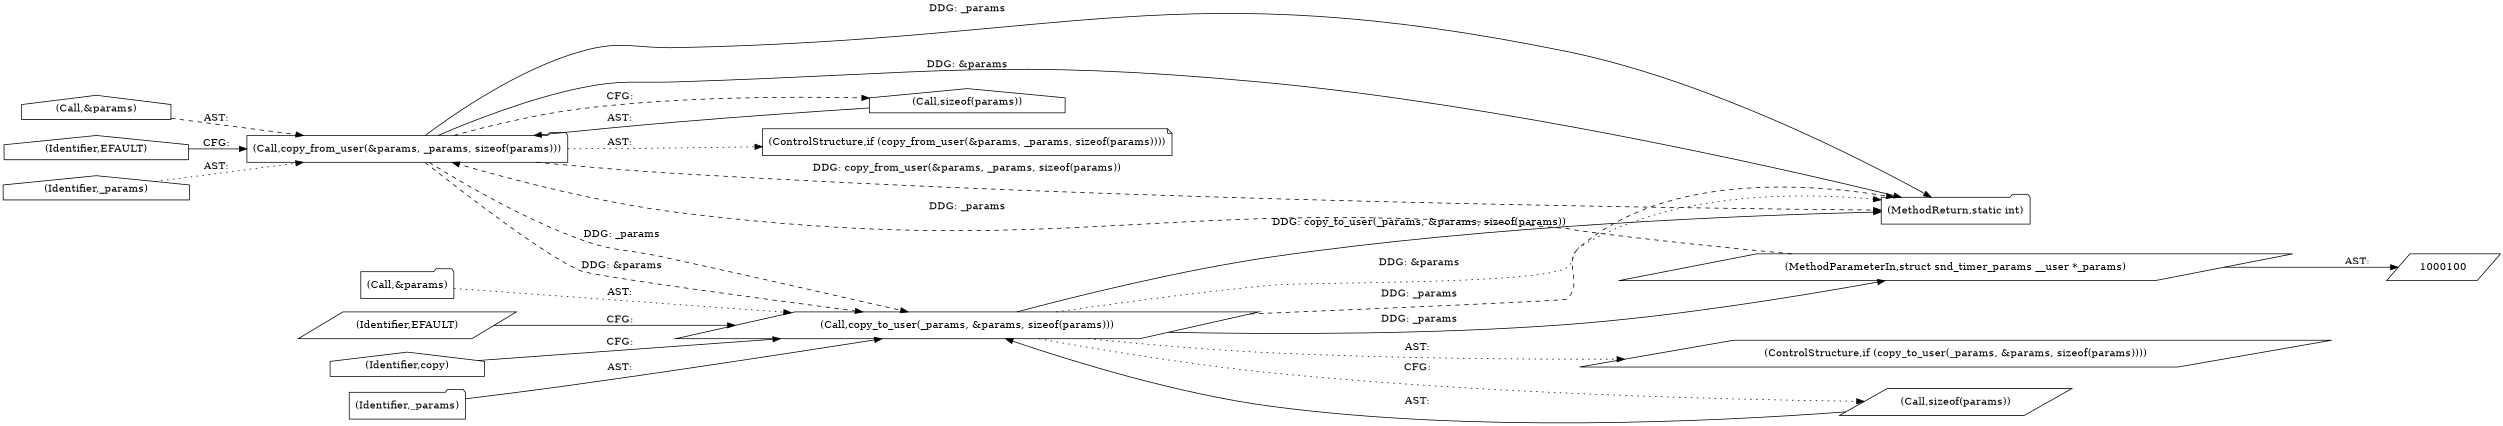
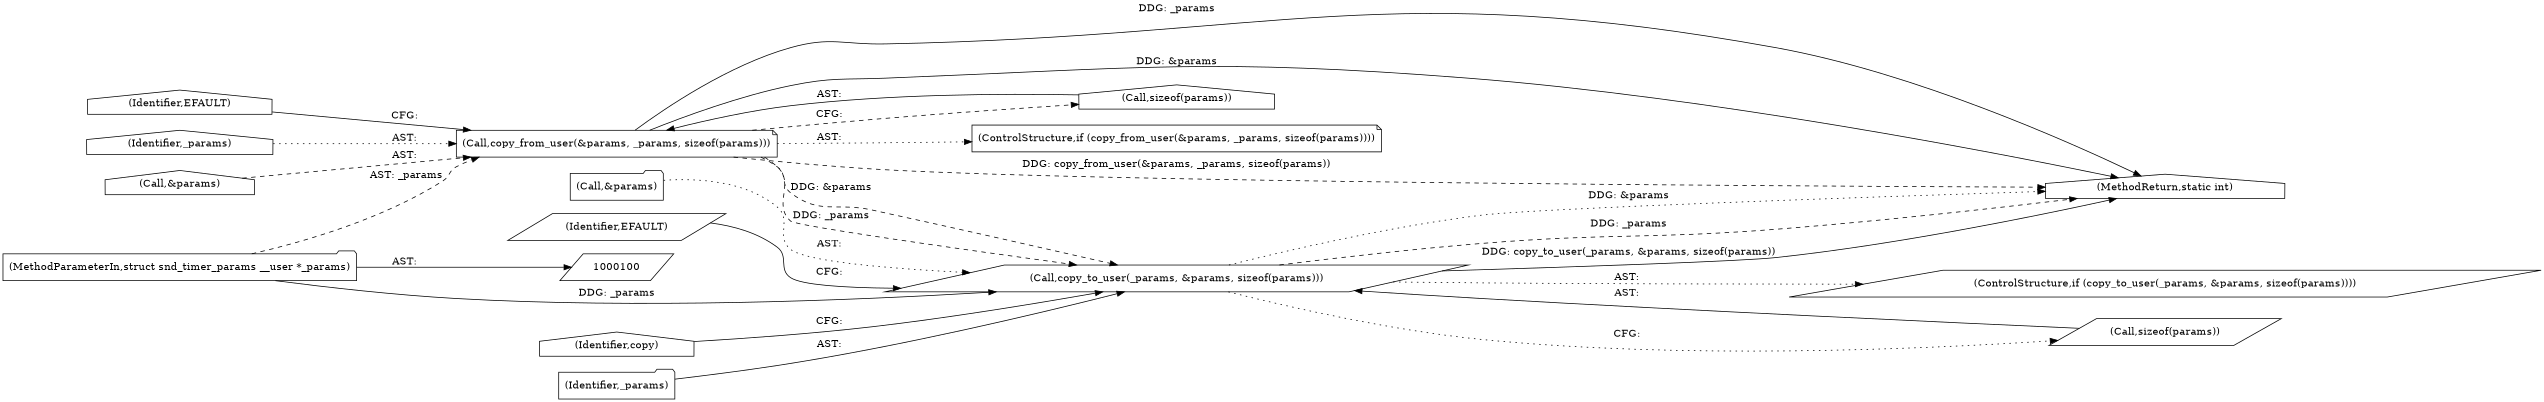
(407, 149) -> (617, 144)
(967, 207) -> (406, 175)
(1956, 211) -> (2165, 188)
(1956, 267) -> (180, 267)
(1525, 327) -> (632, 303)
